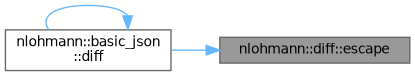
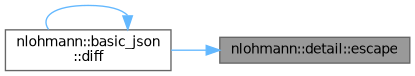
(315, 50) -> (315, 50)
